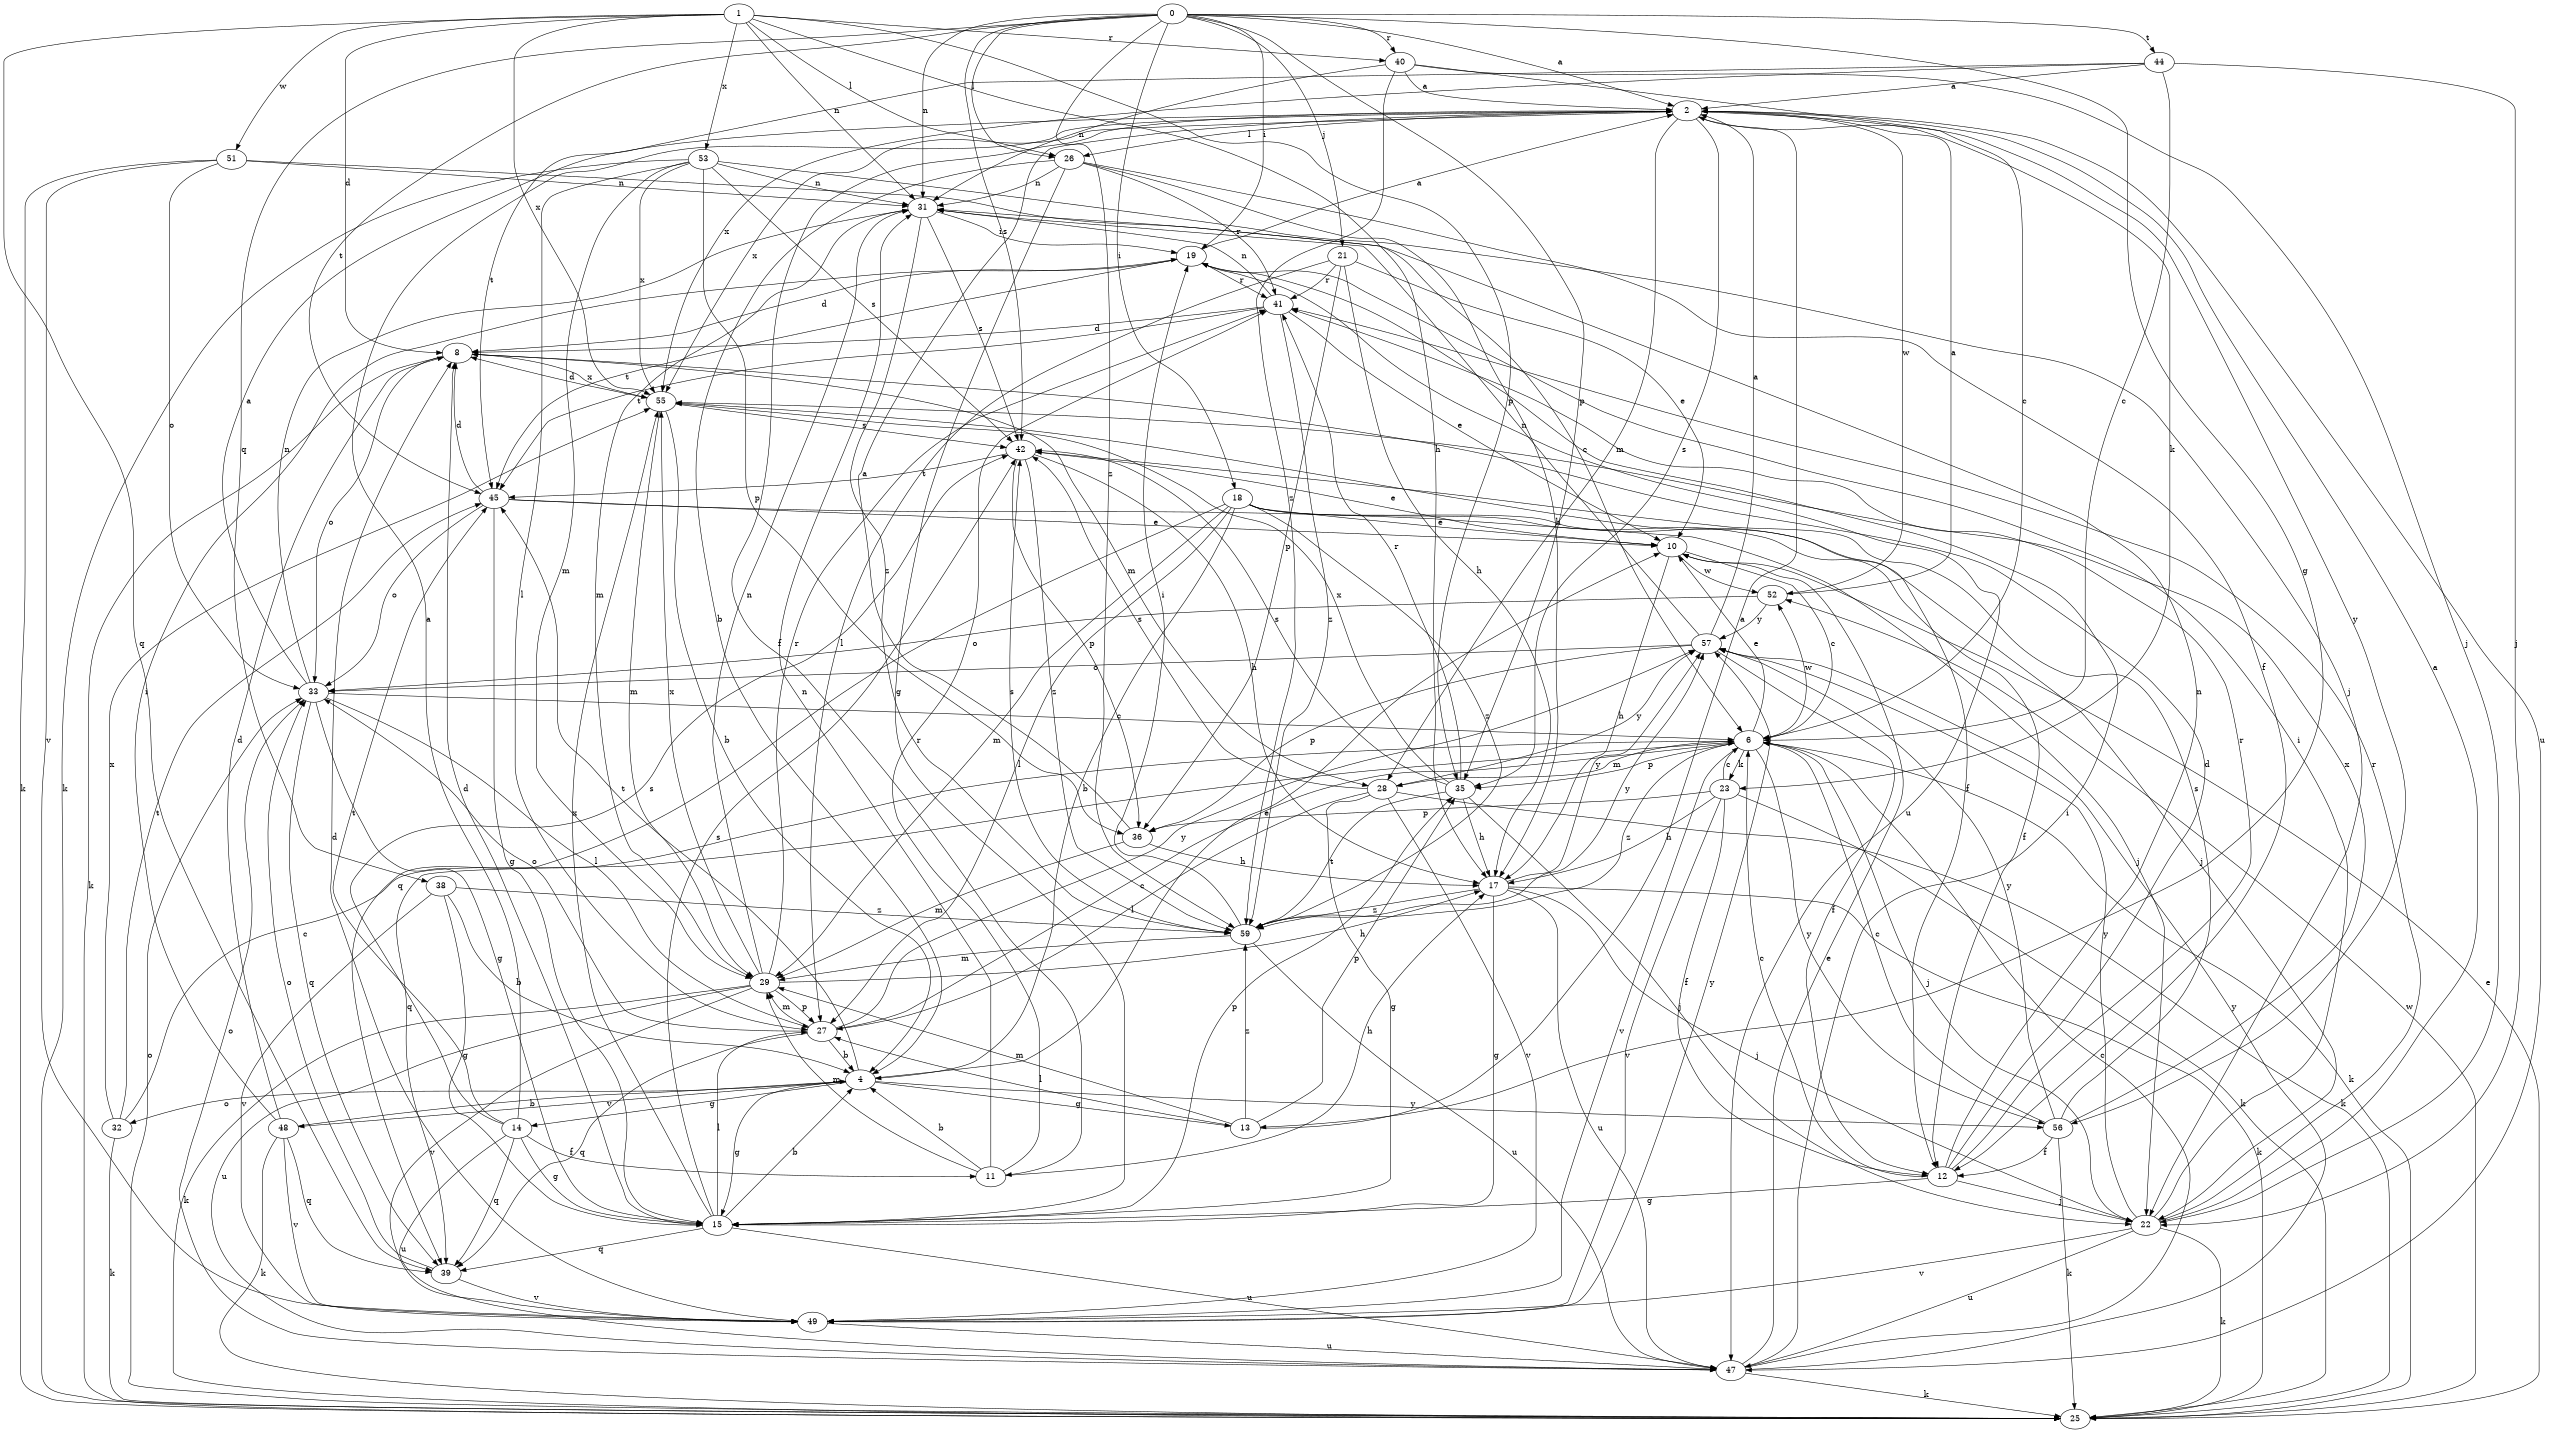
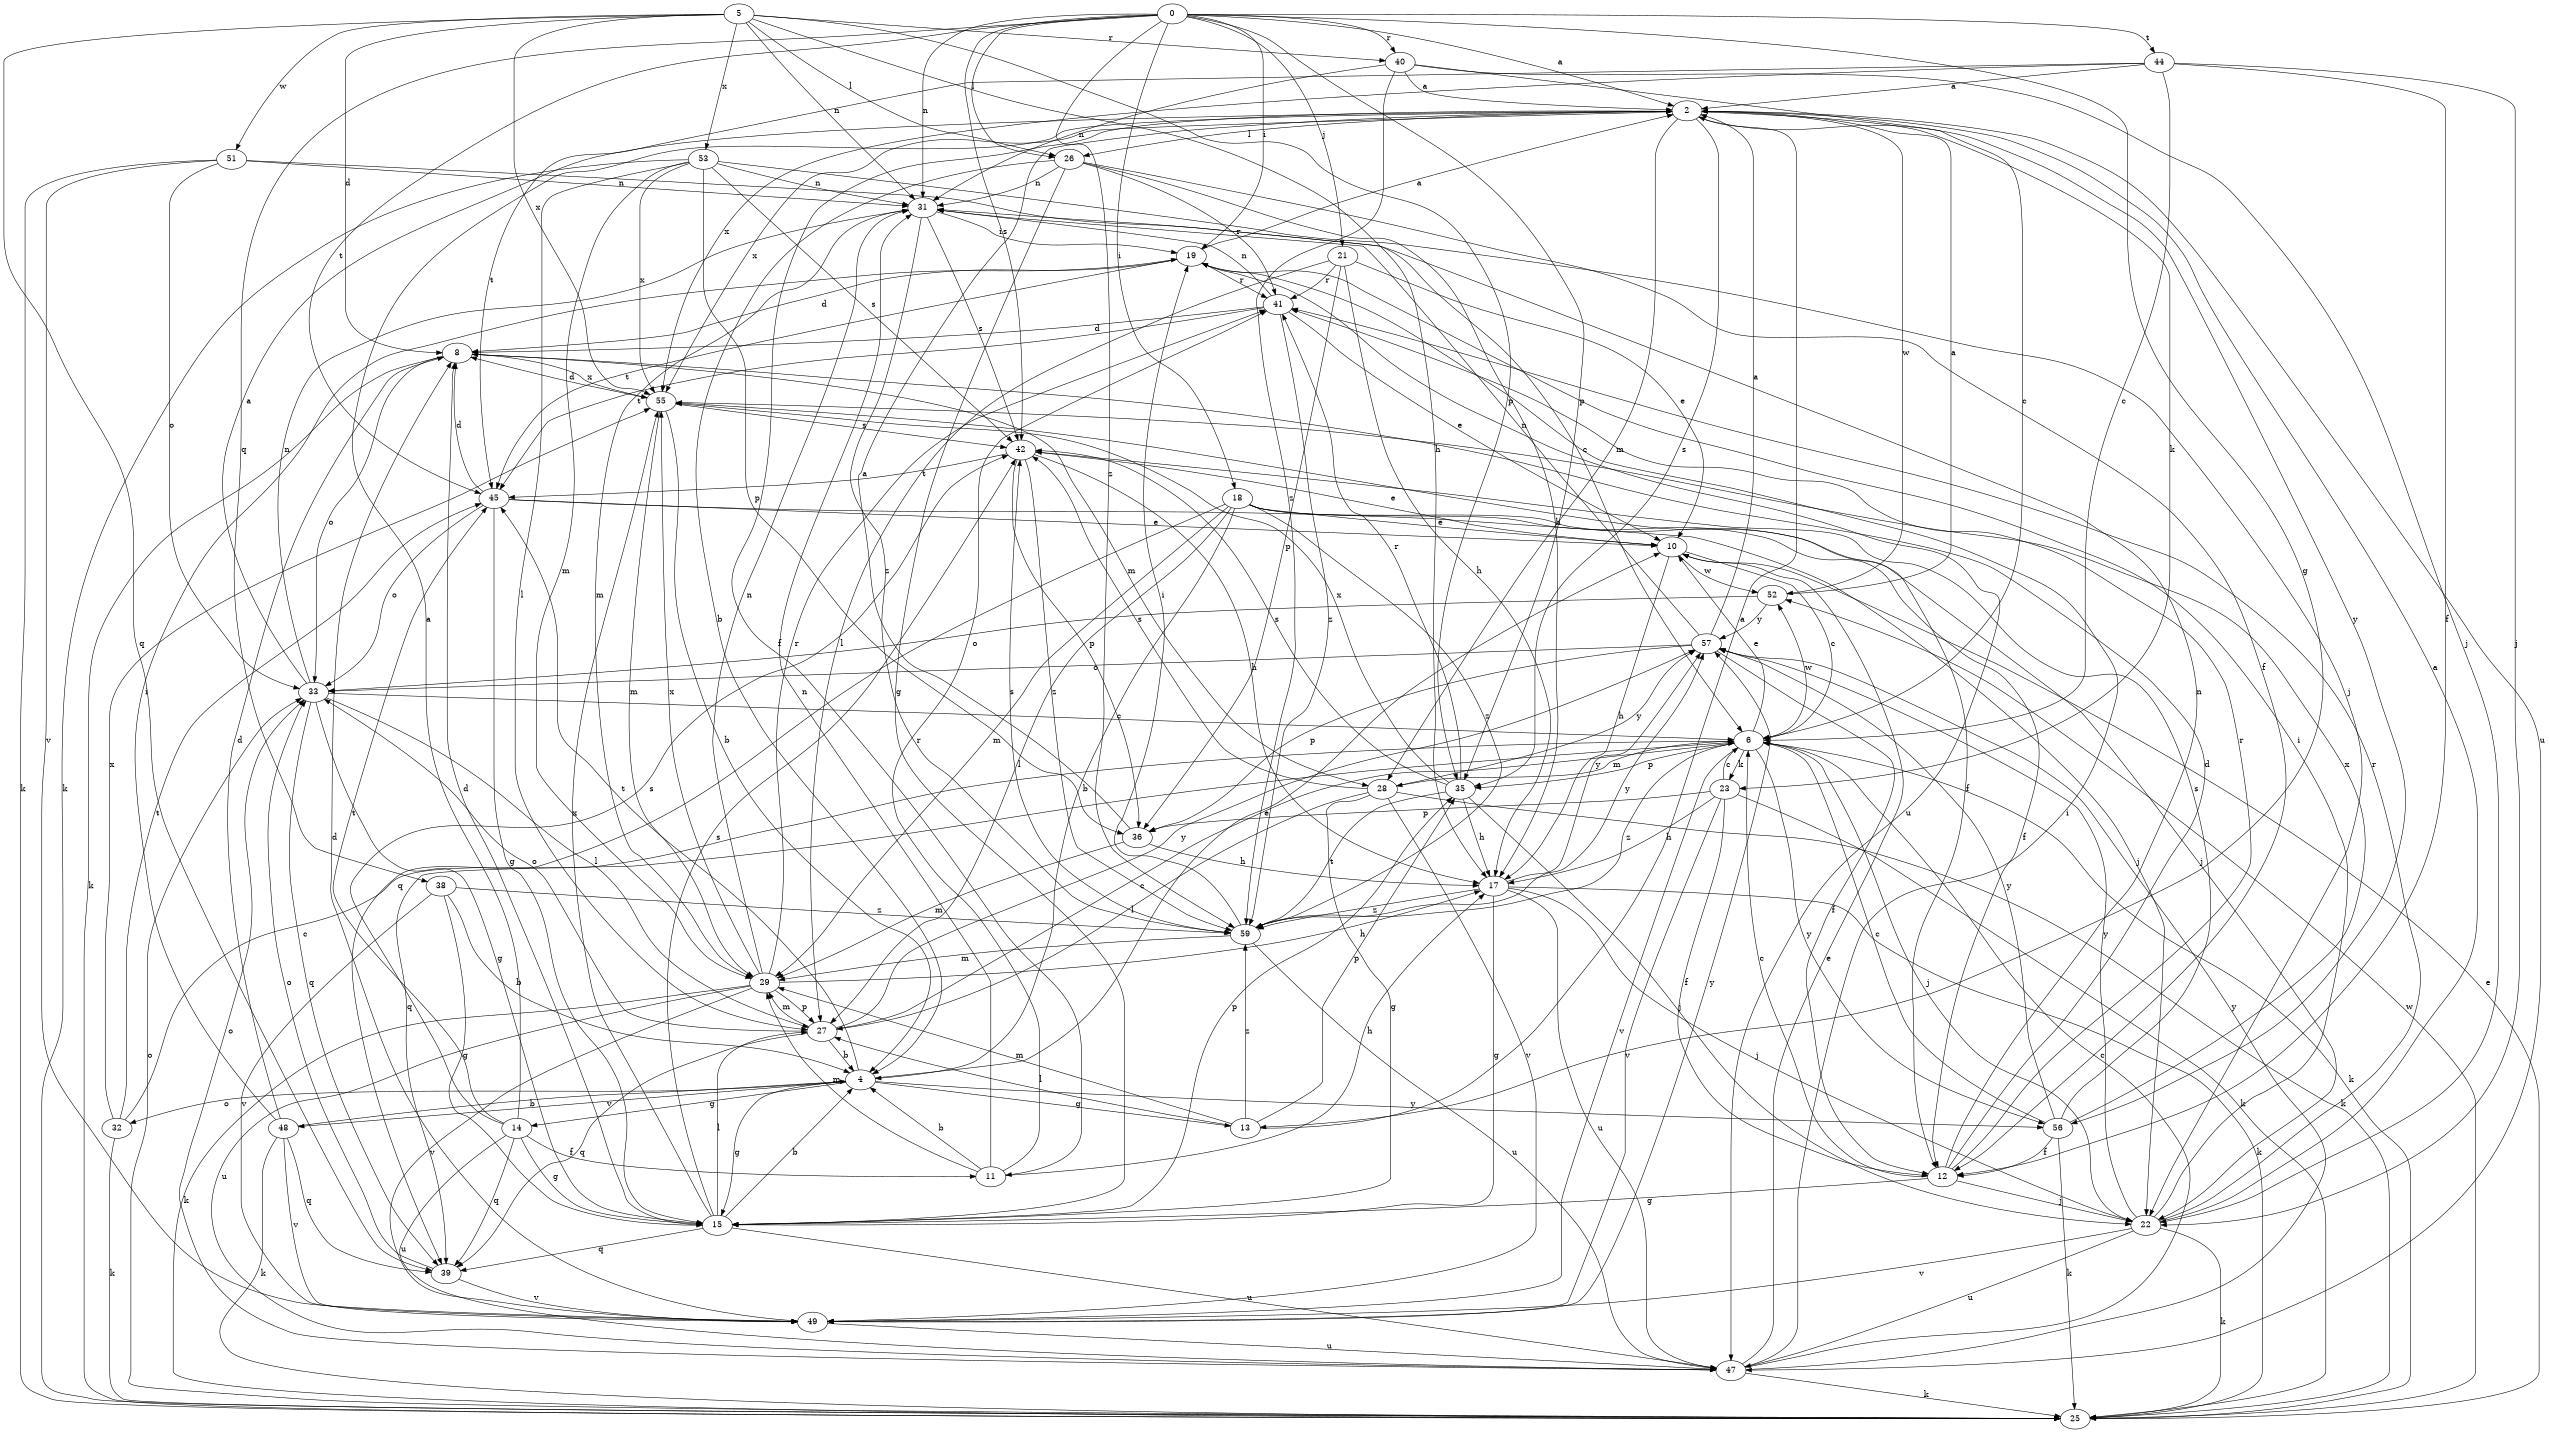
(739, 14) -> (739, 14)
none -> (2446, 640)
